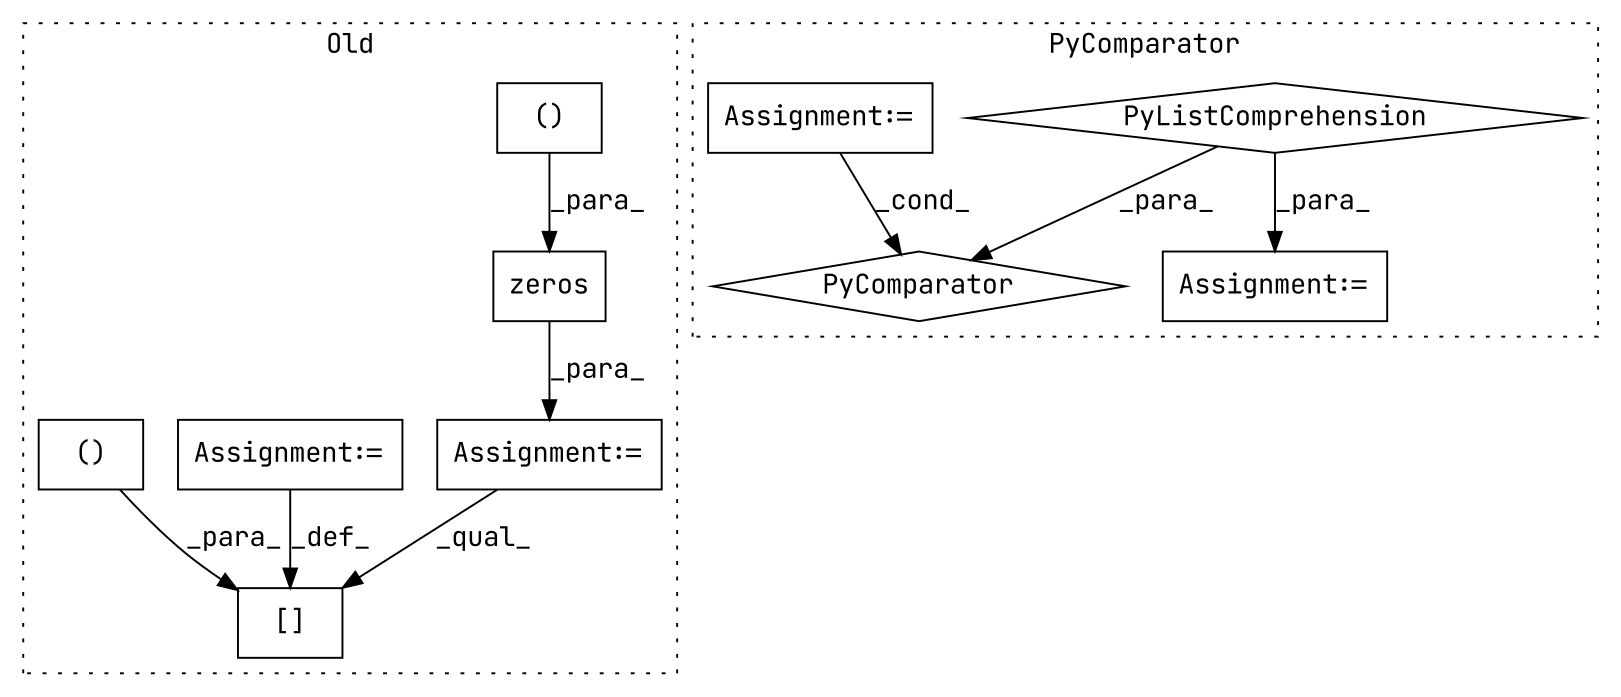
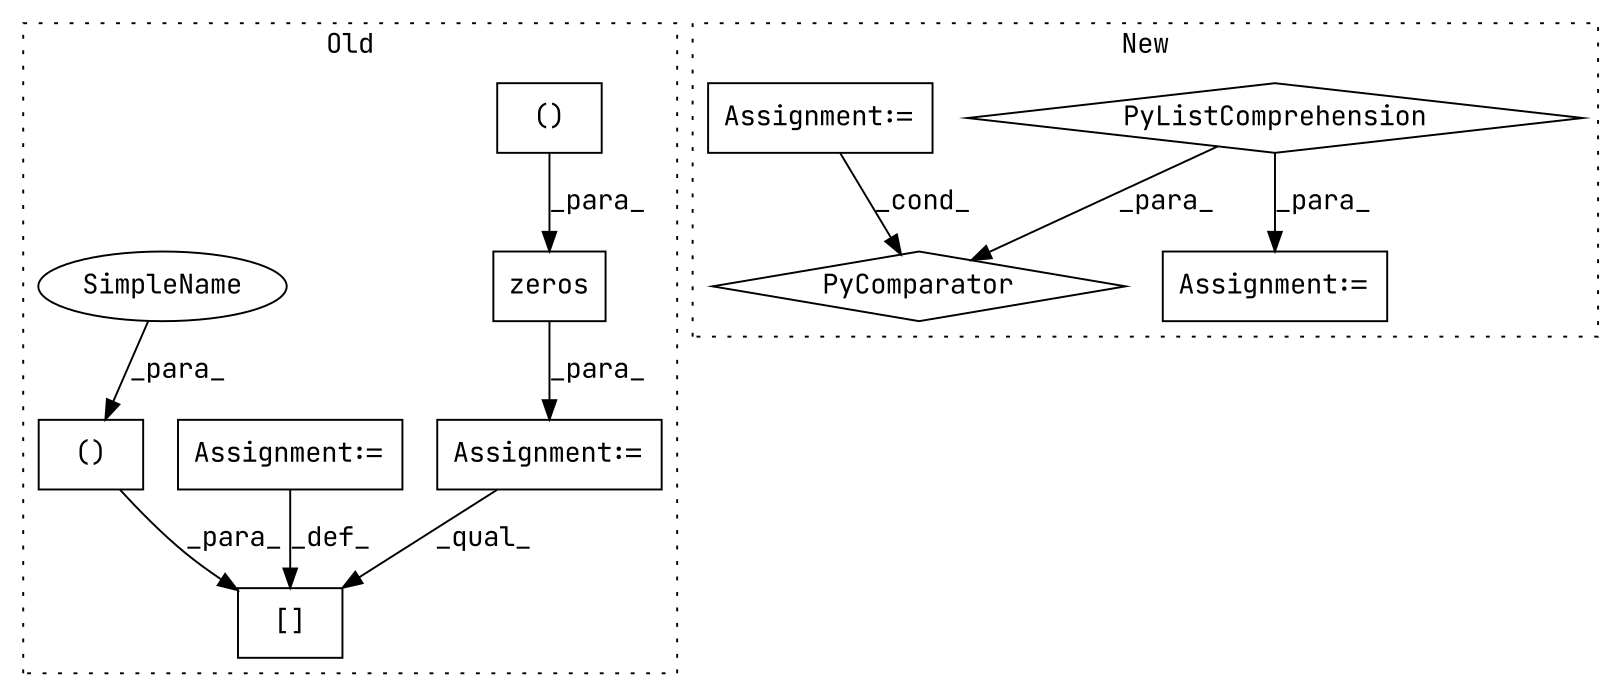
(1145, 45) -> (1145, 45)
none -> (163, 286)
